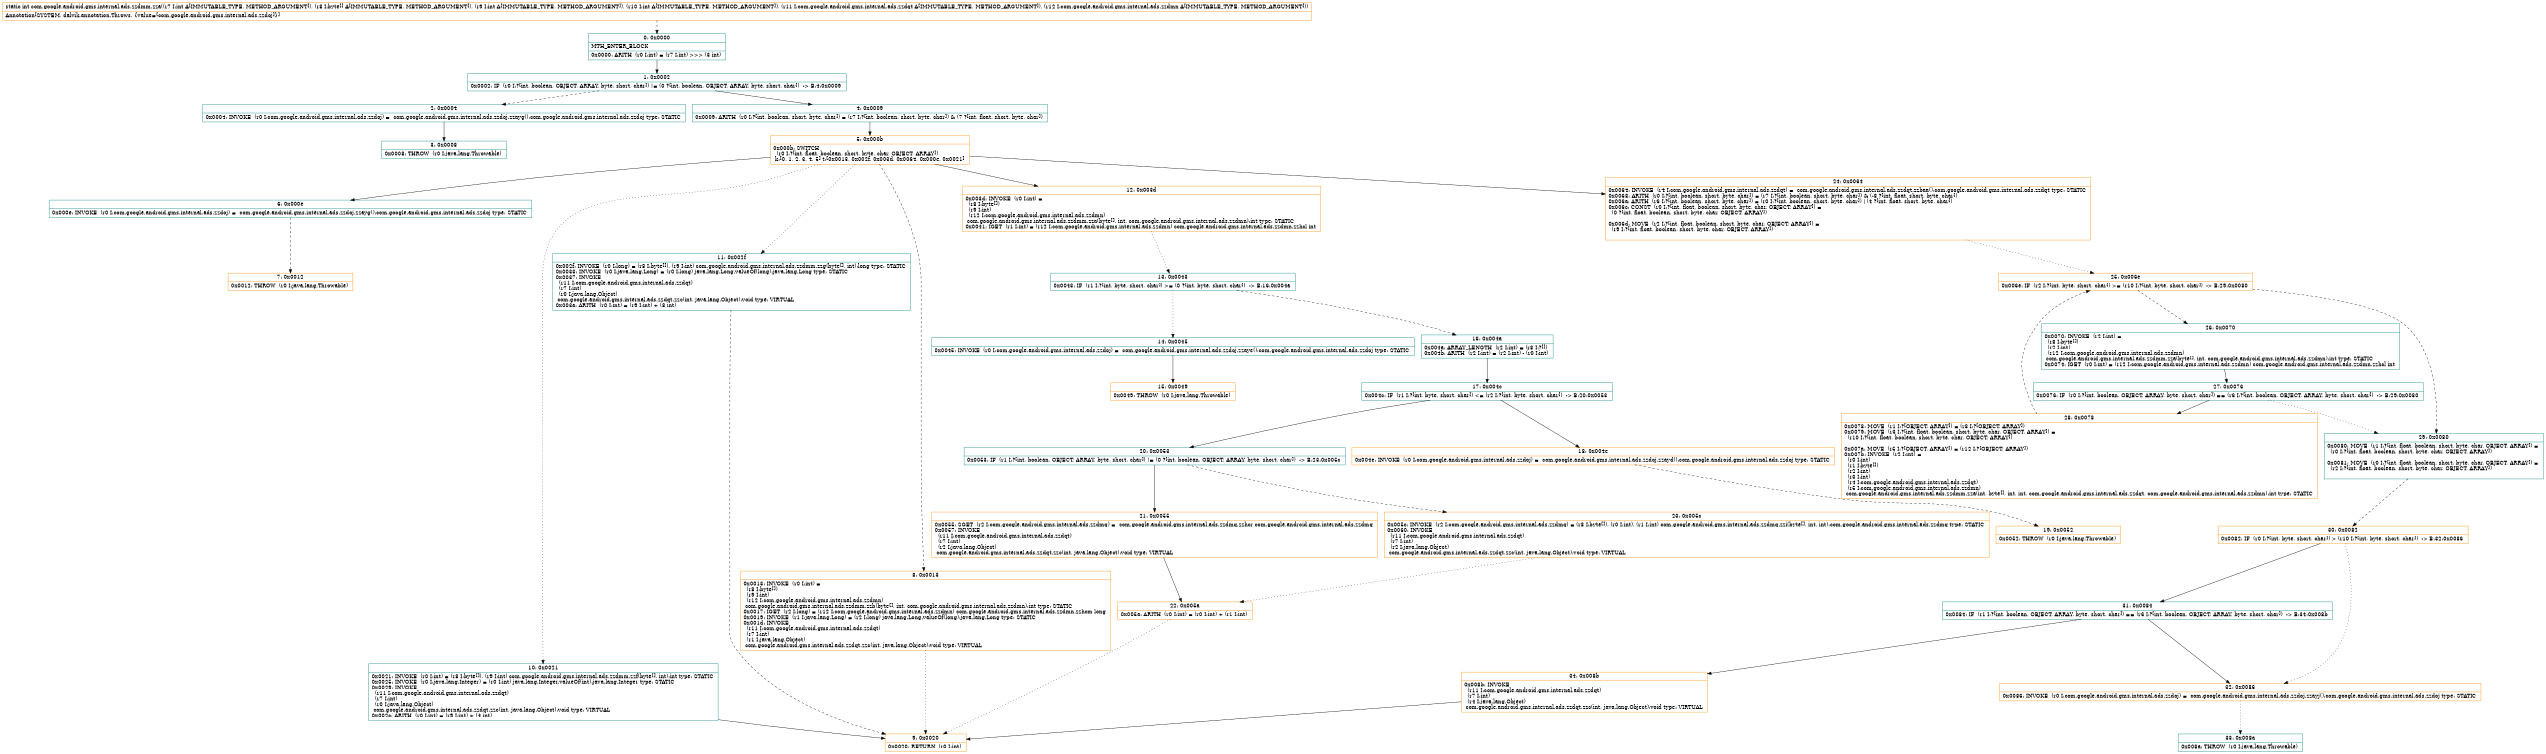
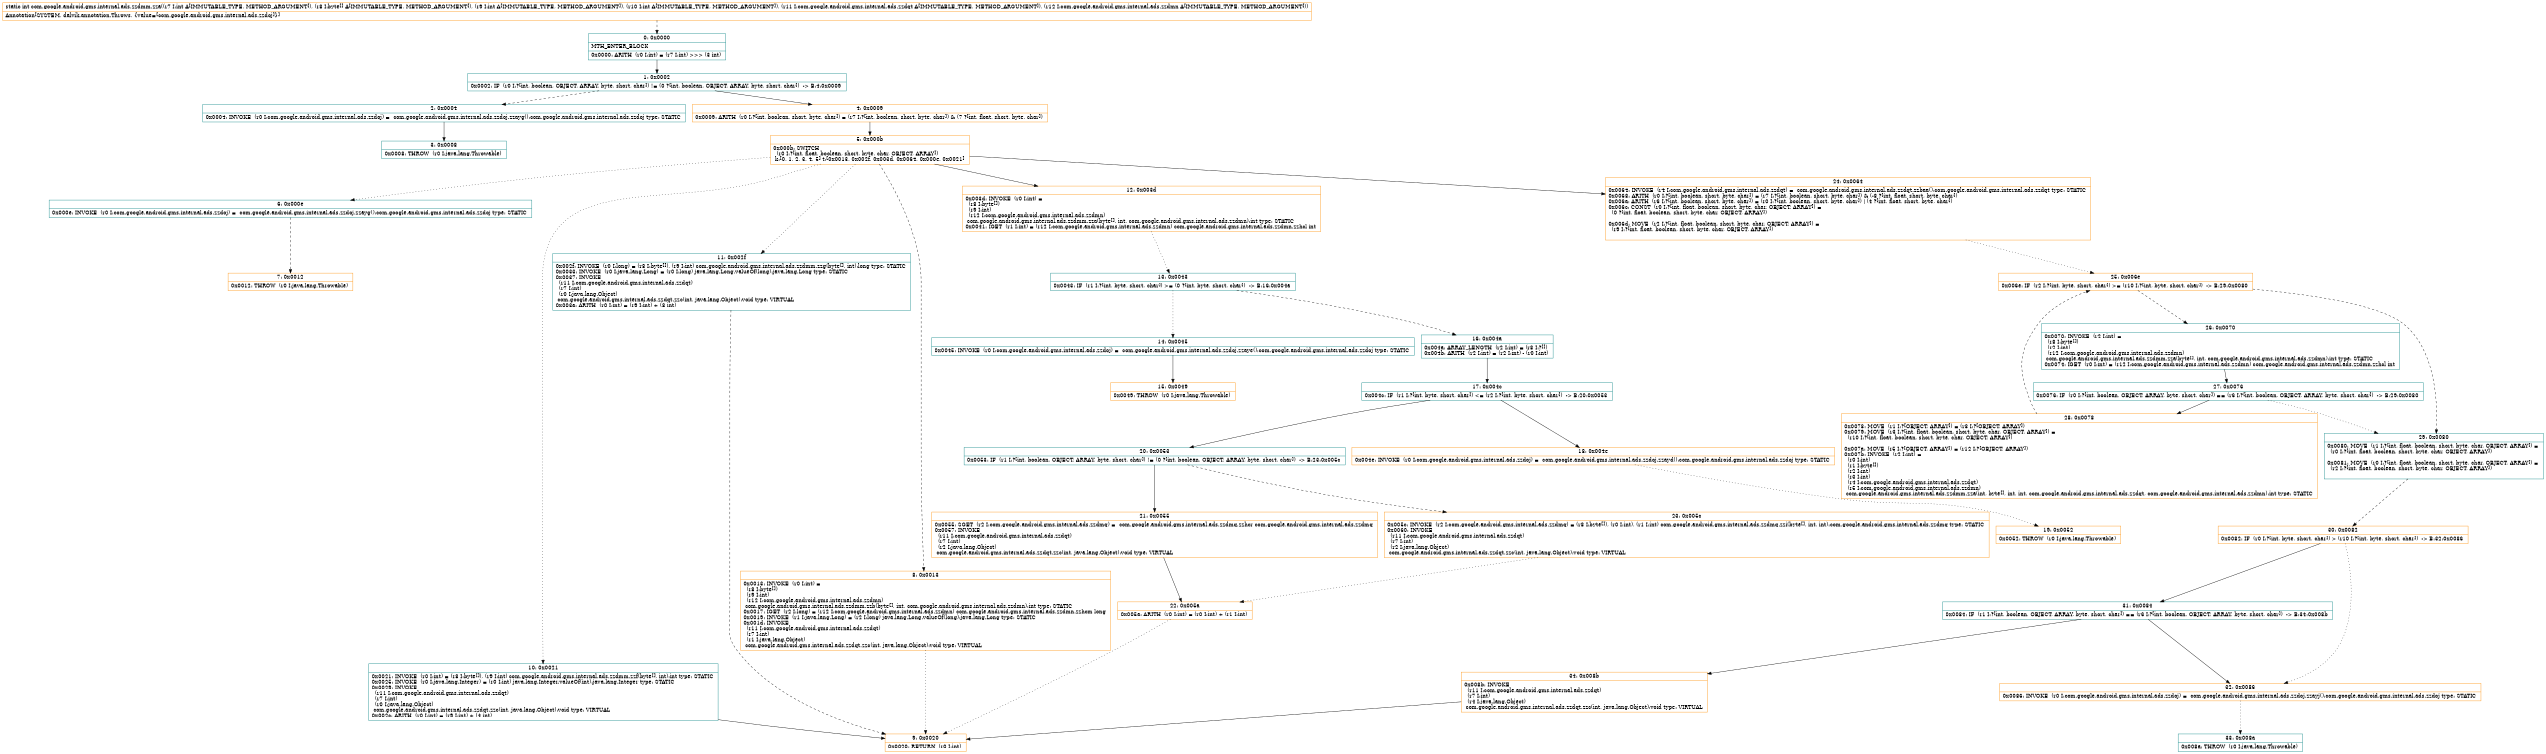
(870, 113) -> (870, 113)
(562, 175) -> (562, 175)
(1835, 498) -> (1835, 498)
